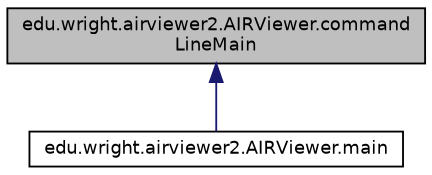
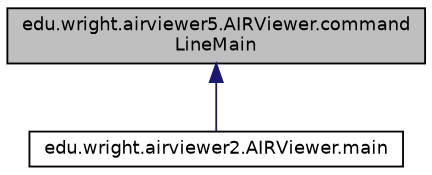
(216, 36) -> (216, 36)
